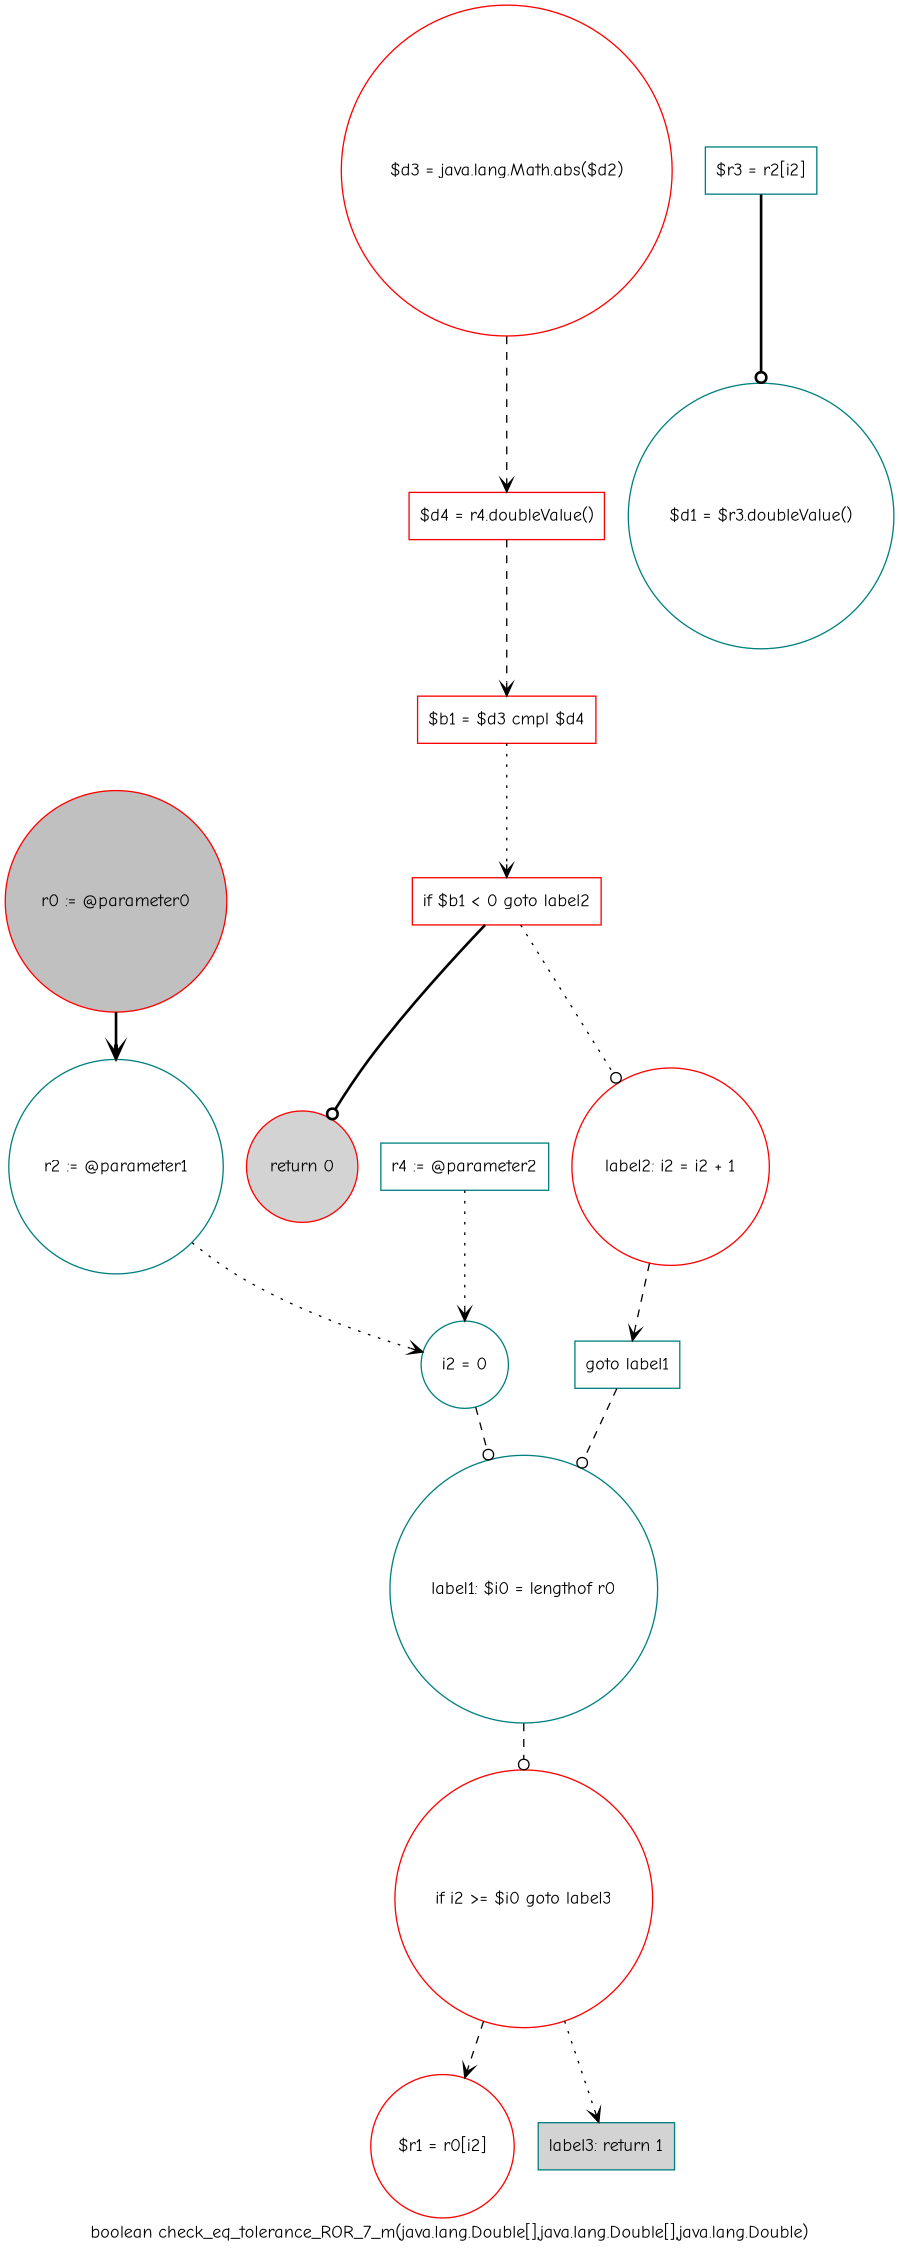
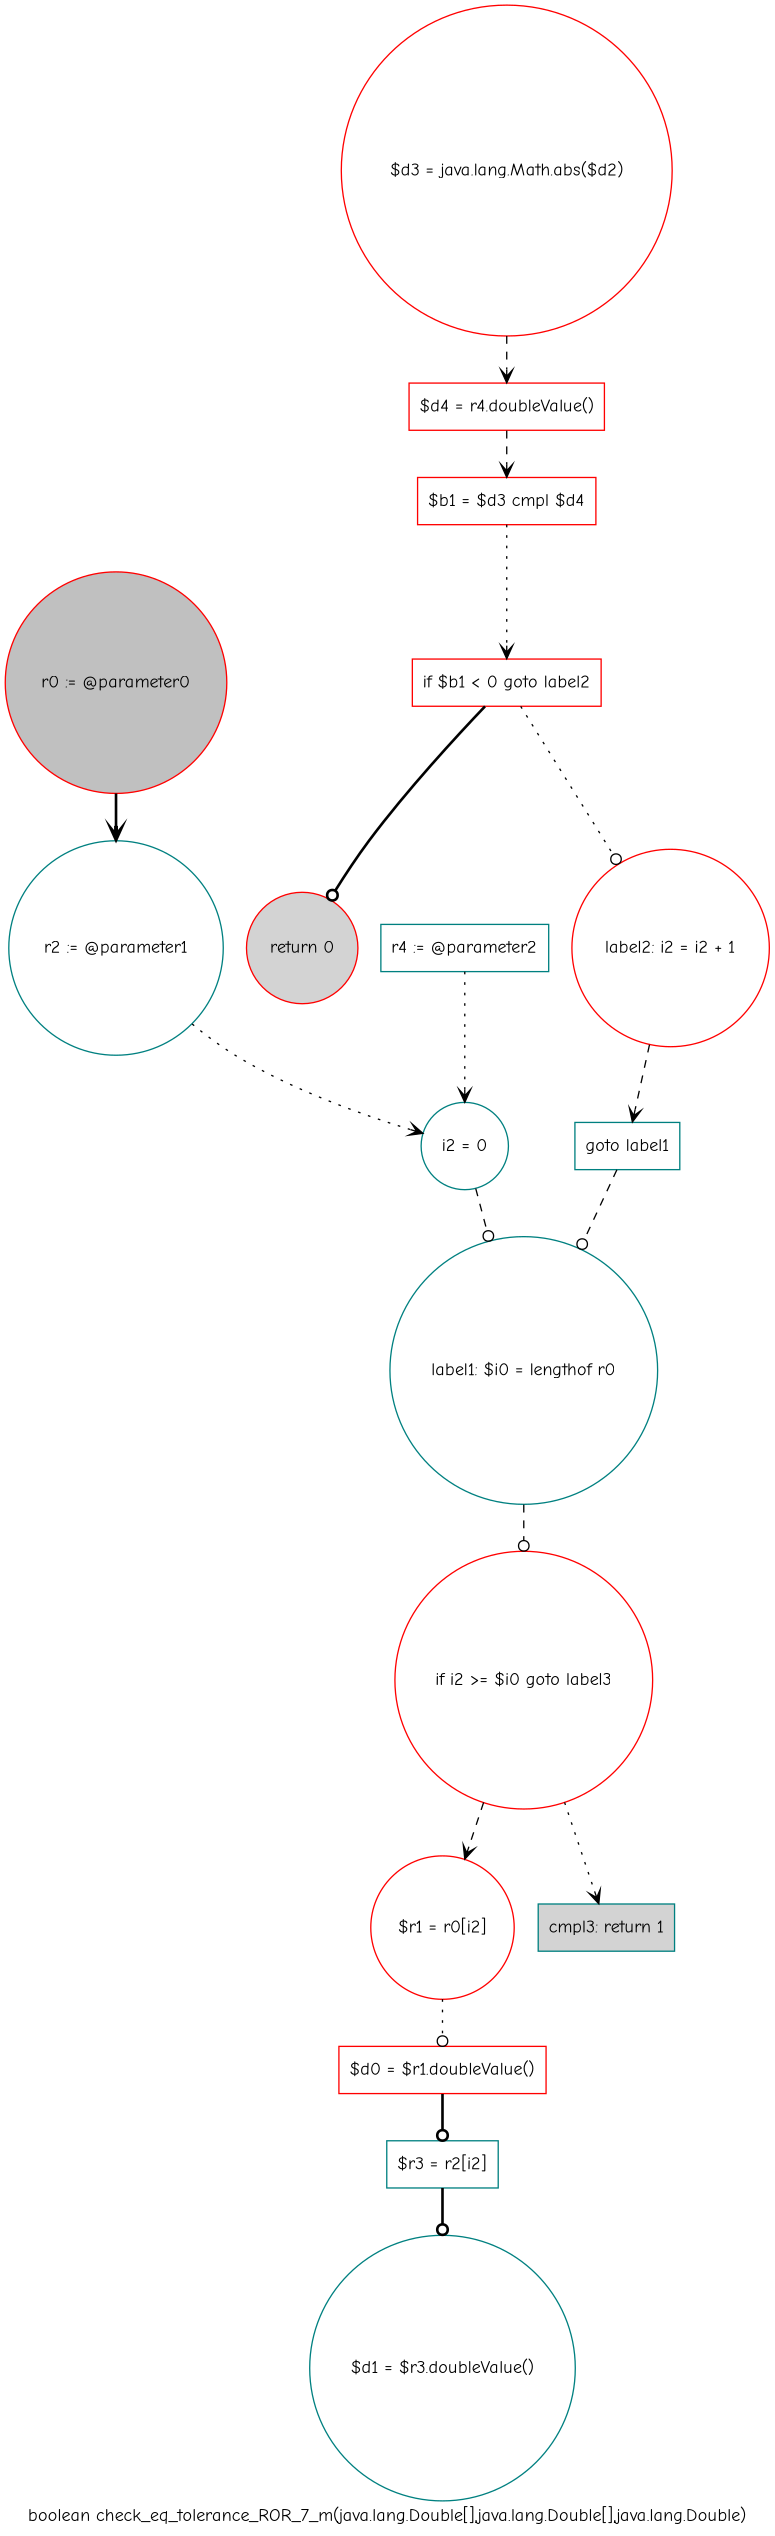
none -> (442, 2070)
(606, 2146) -> (606, 1928)
